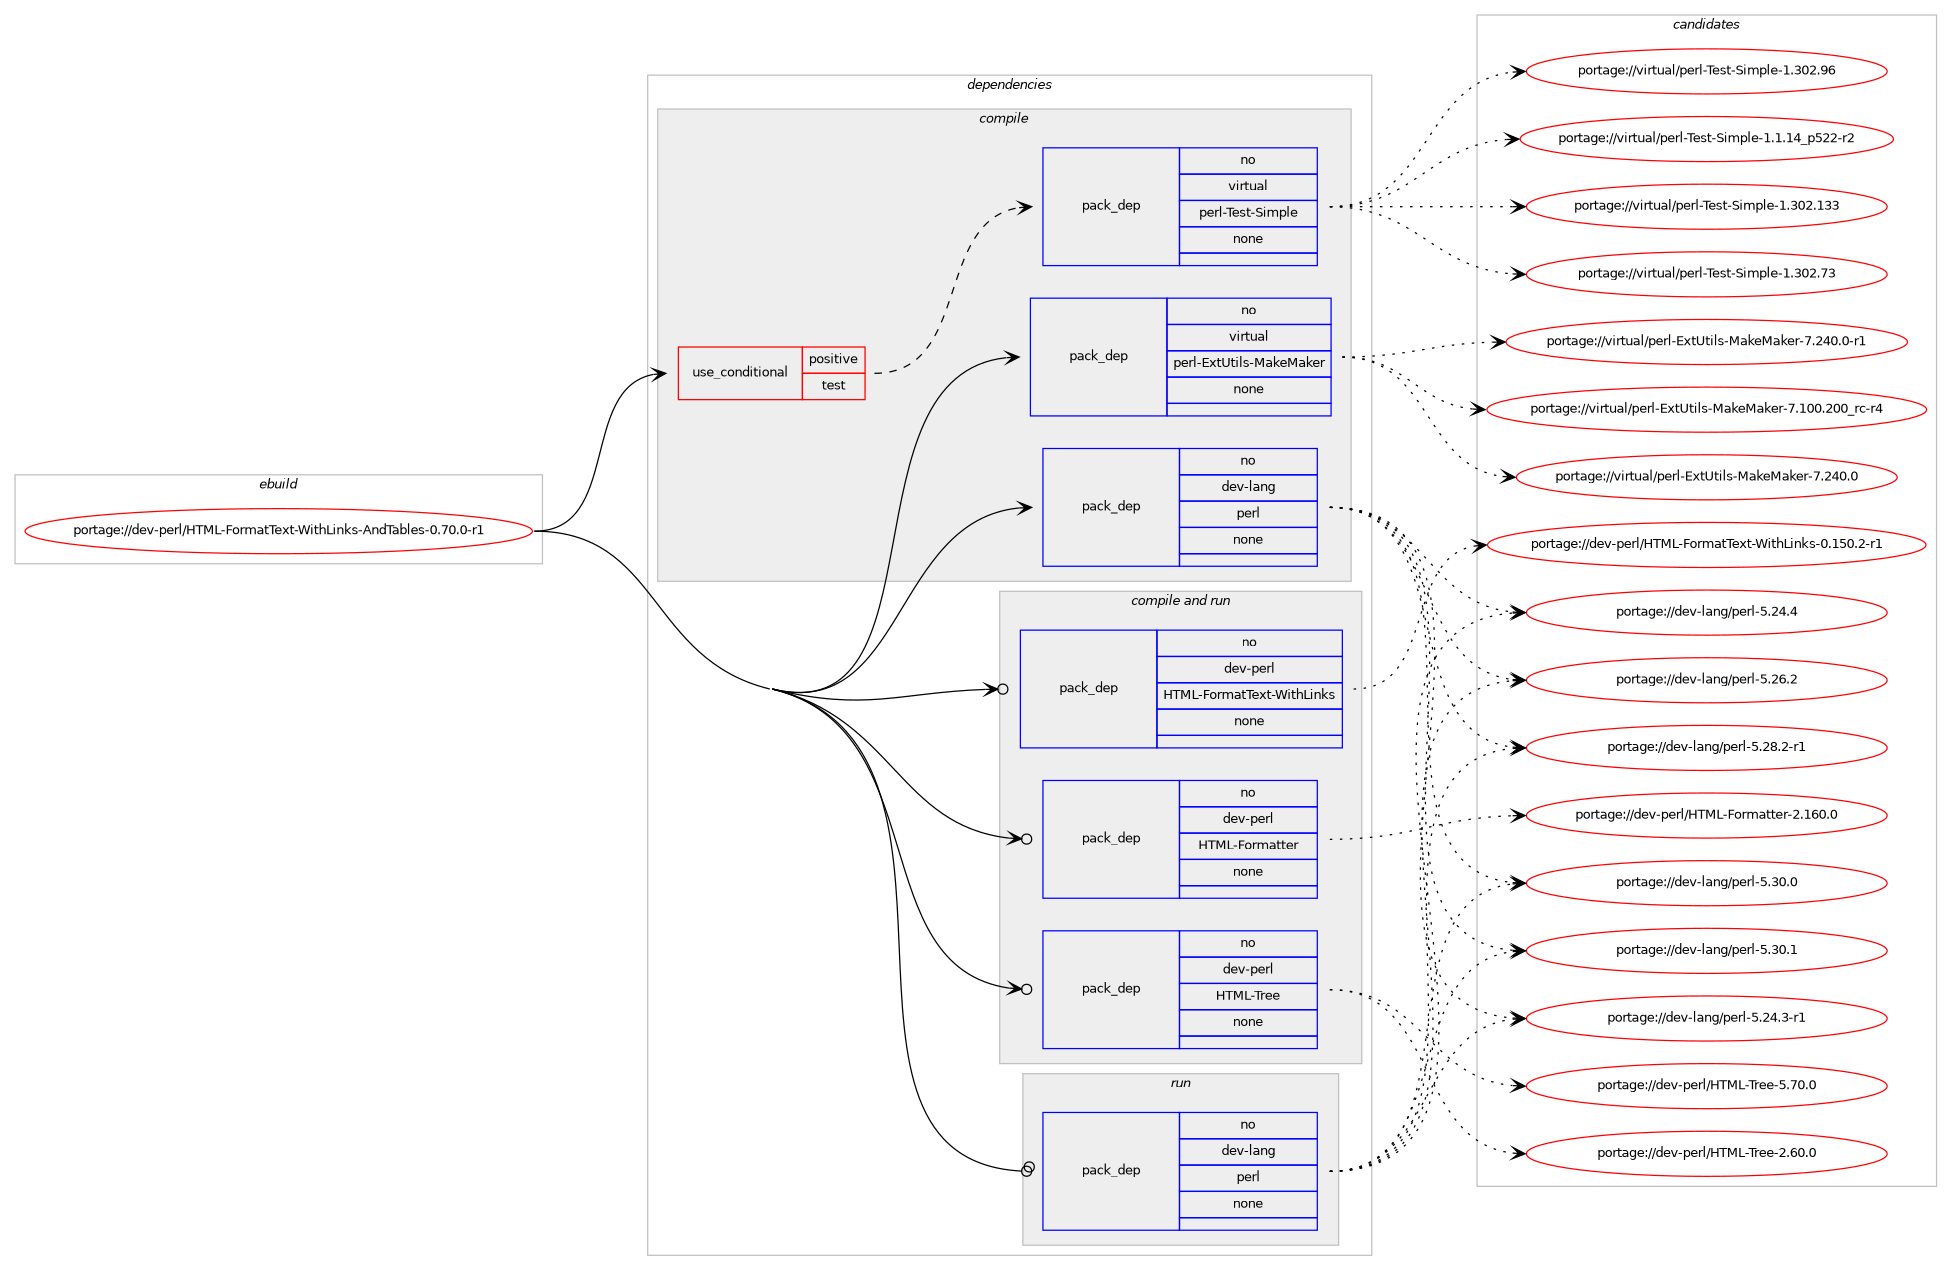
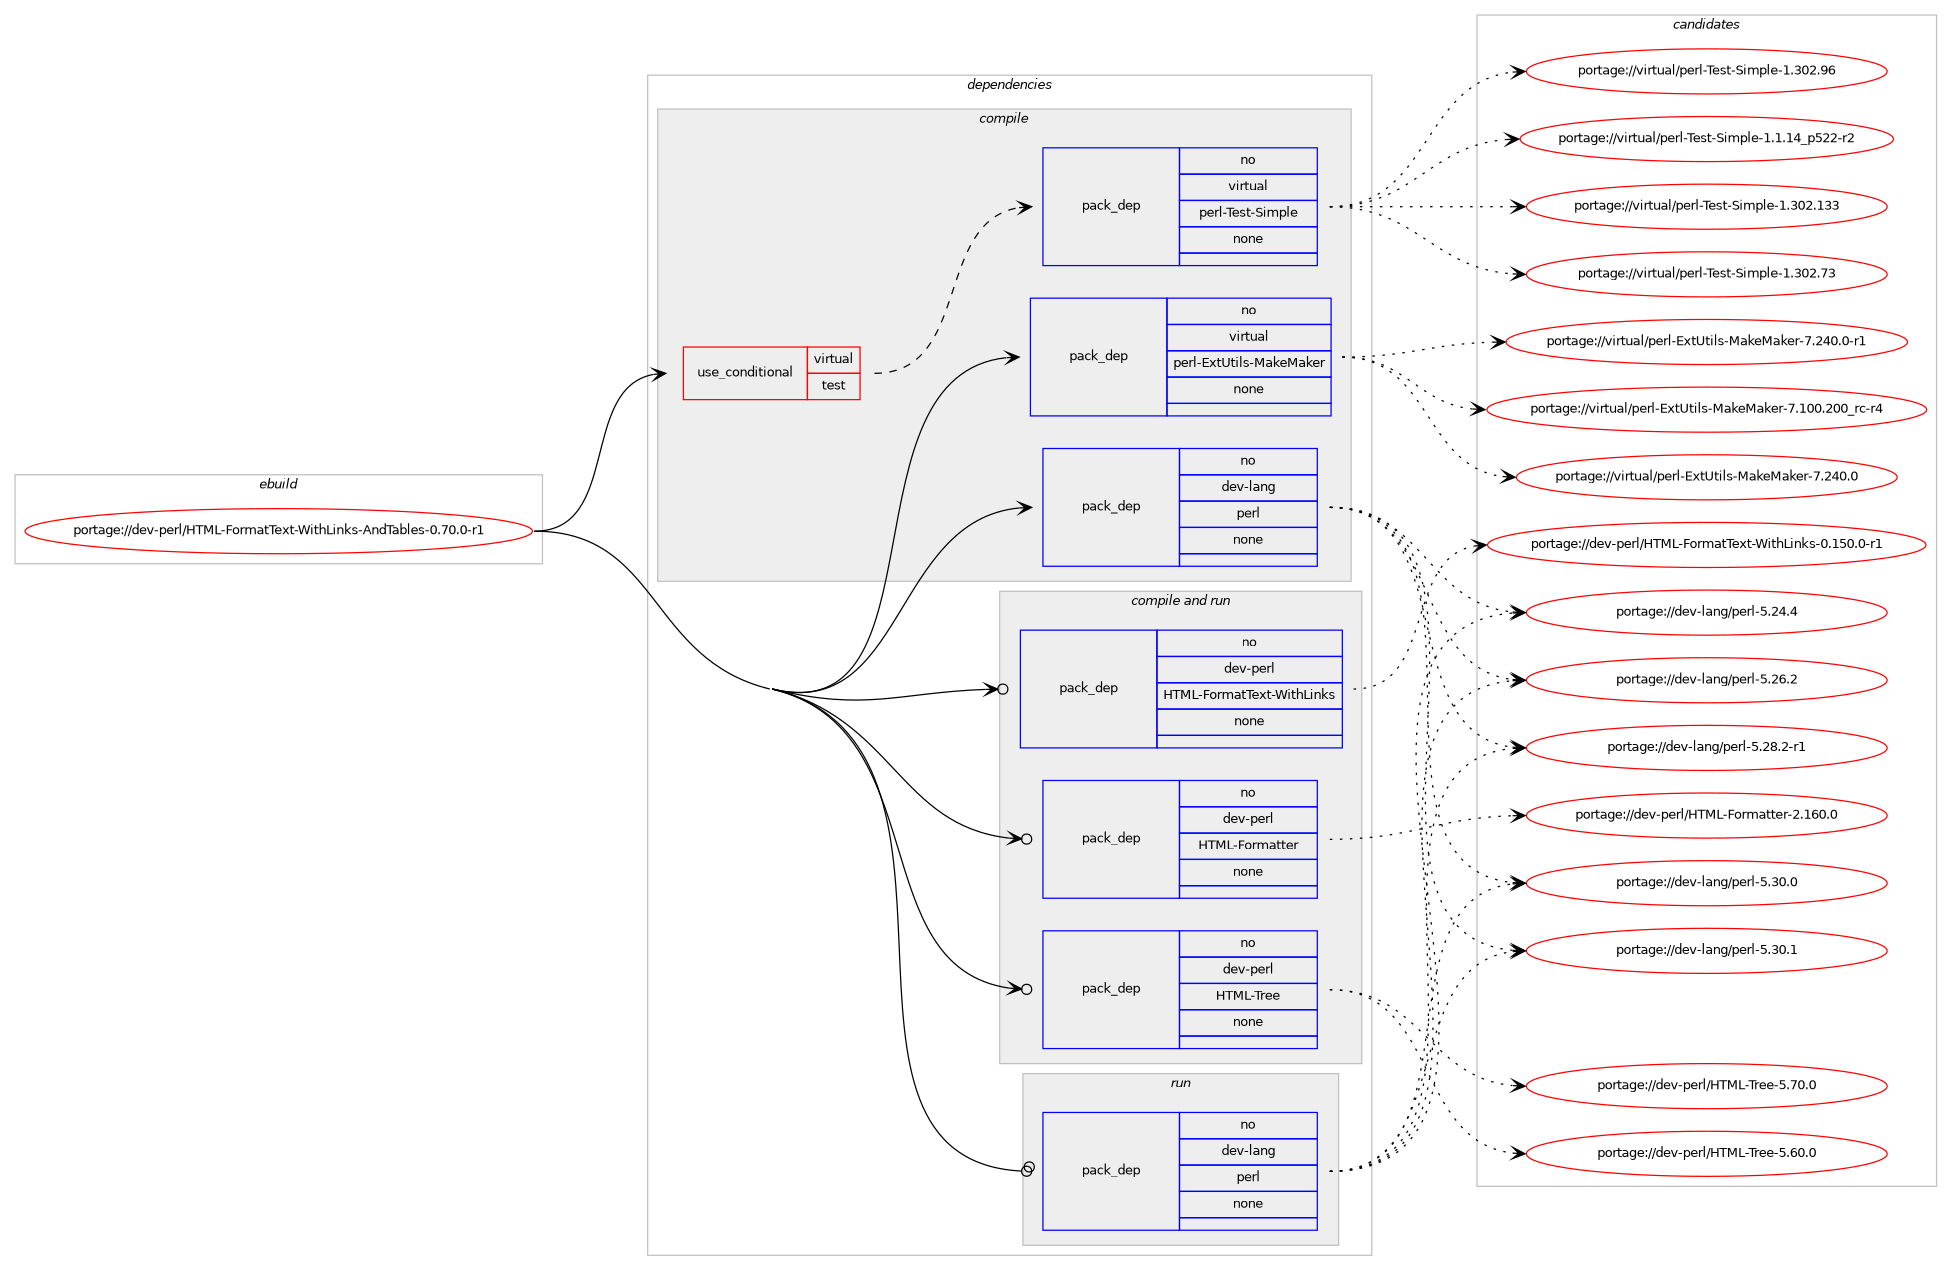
(834, 360) -> (834, 360)
(1707, 545) -> (1707, 545)
(1707, 1019) -> none
(1707, 1154) -> (1707, 1154)
